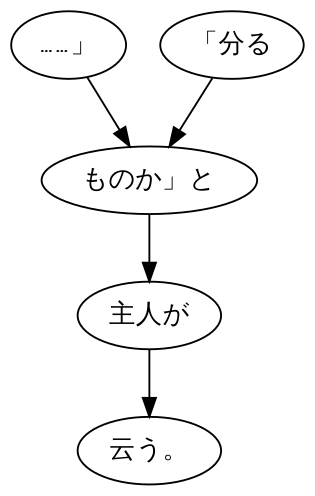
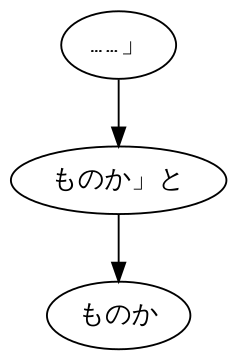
(232, 45) -> none
(149, 315) -> (119, 315)
(149, 451) -> none
